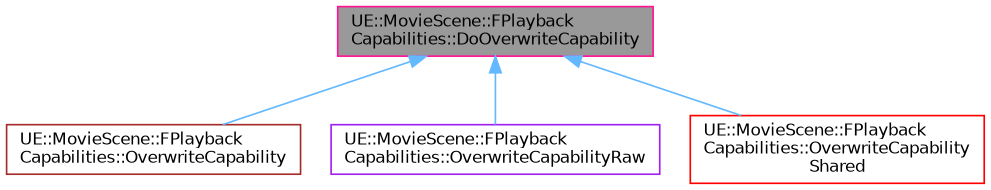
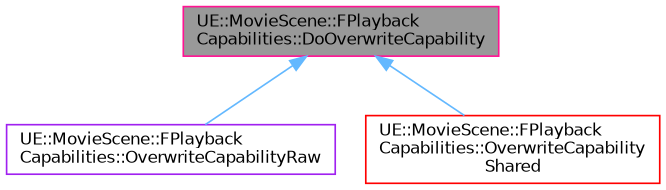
(154, 149) -> none
